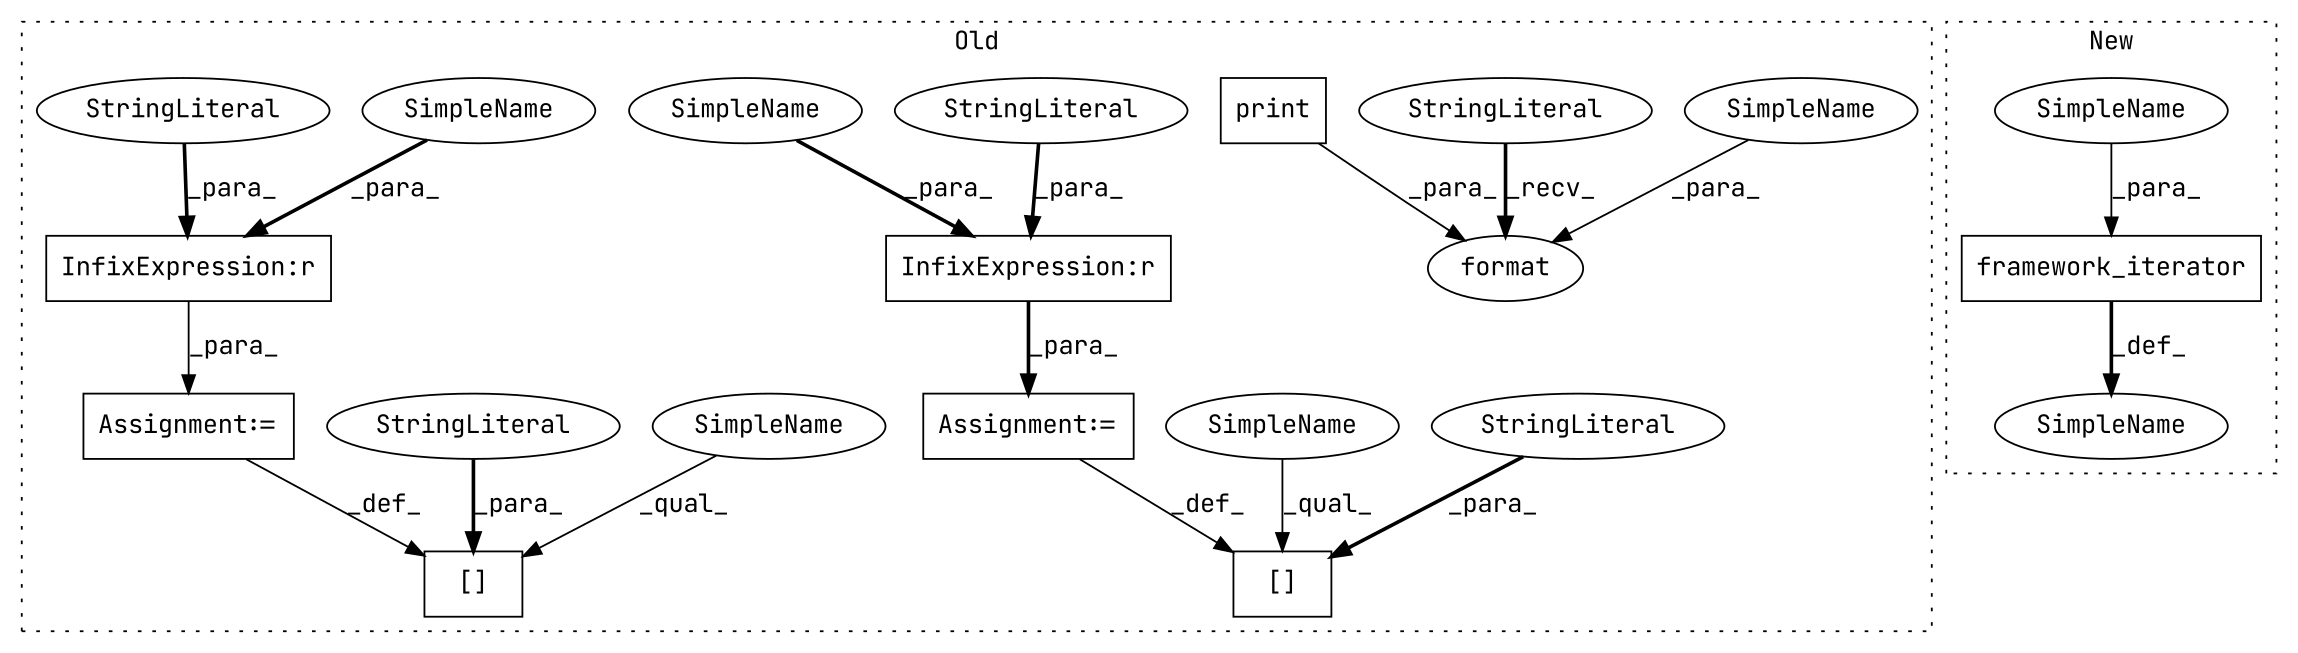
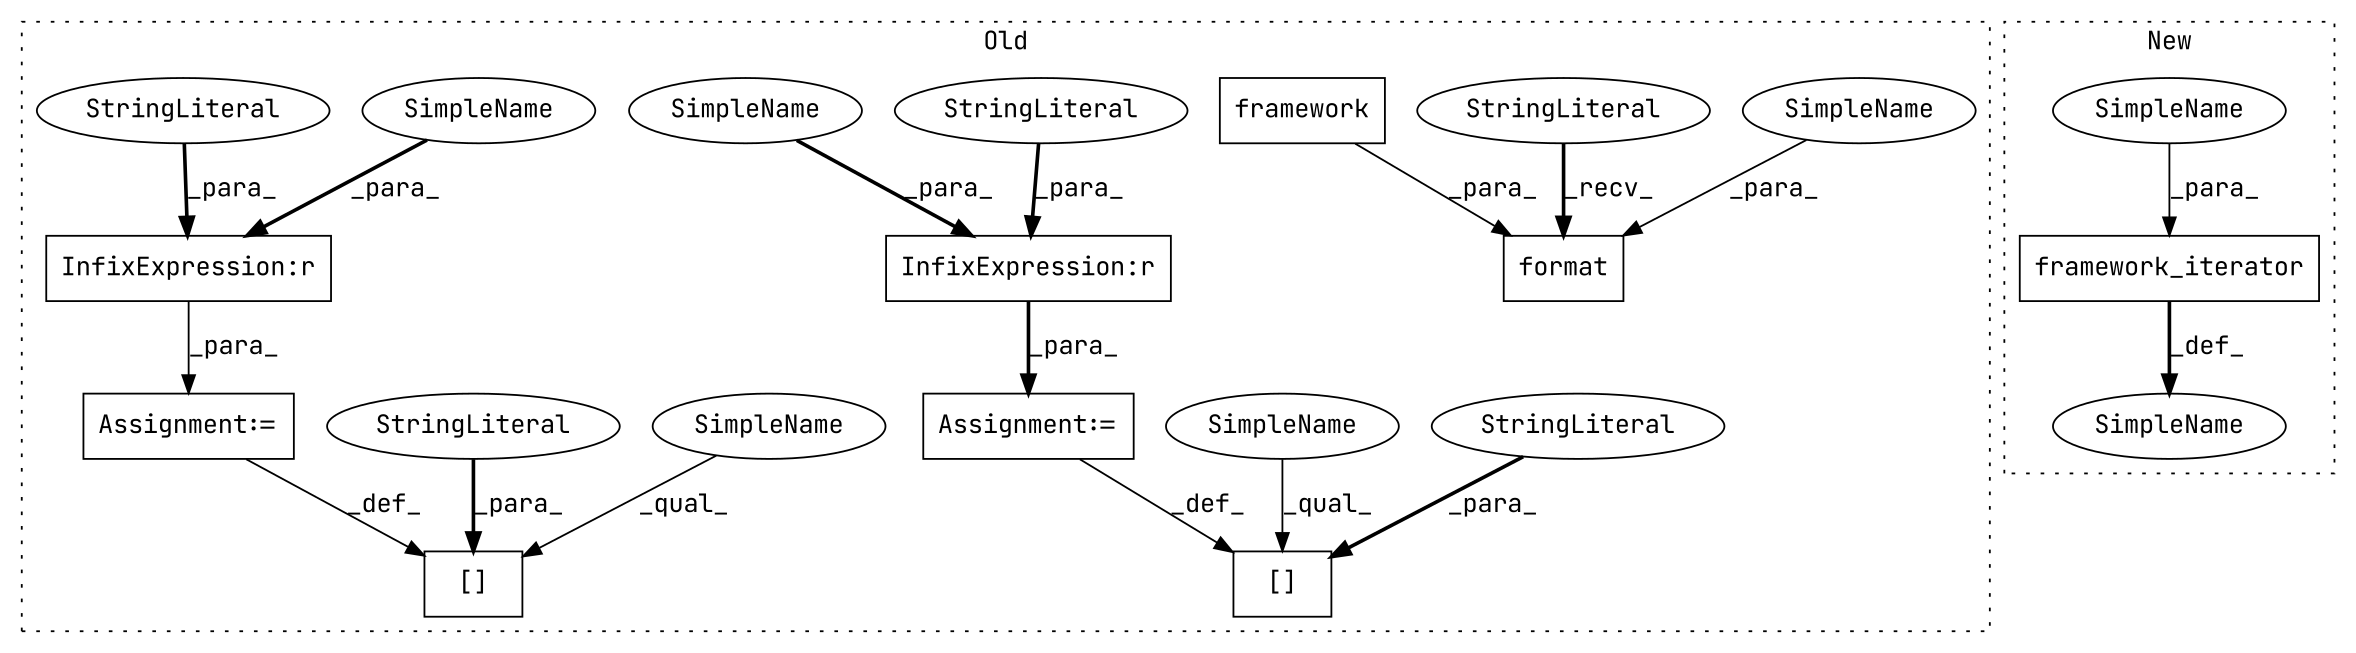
(1273, 111) -> (1302, 111)
(1506, 268) -> (1564, 268)
